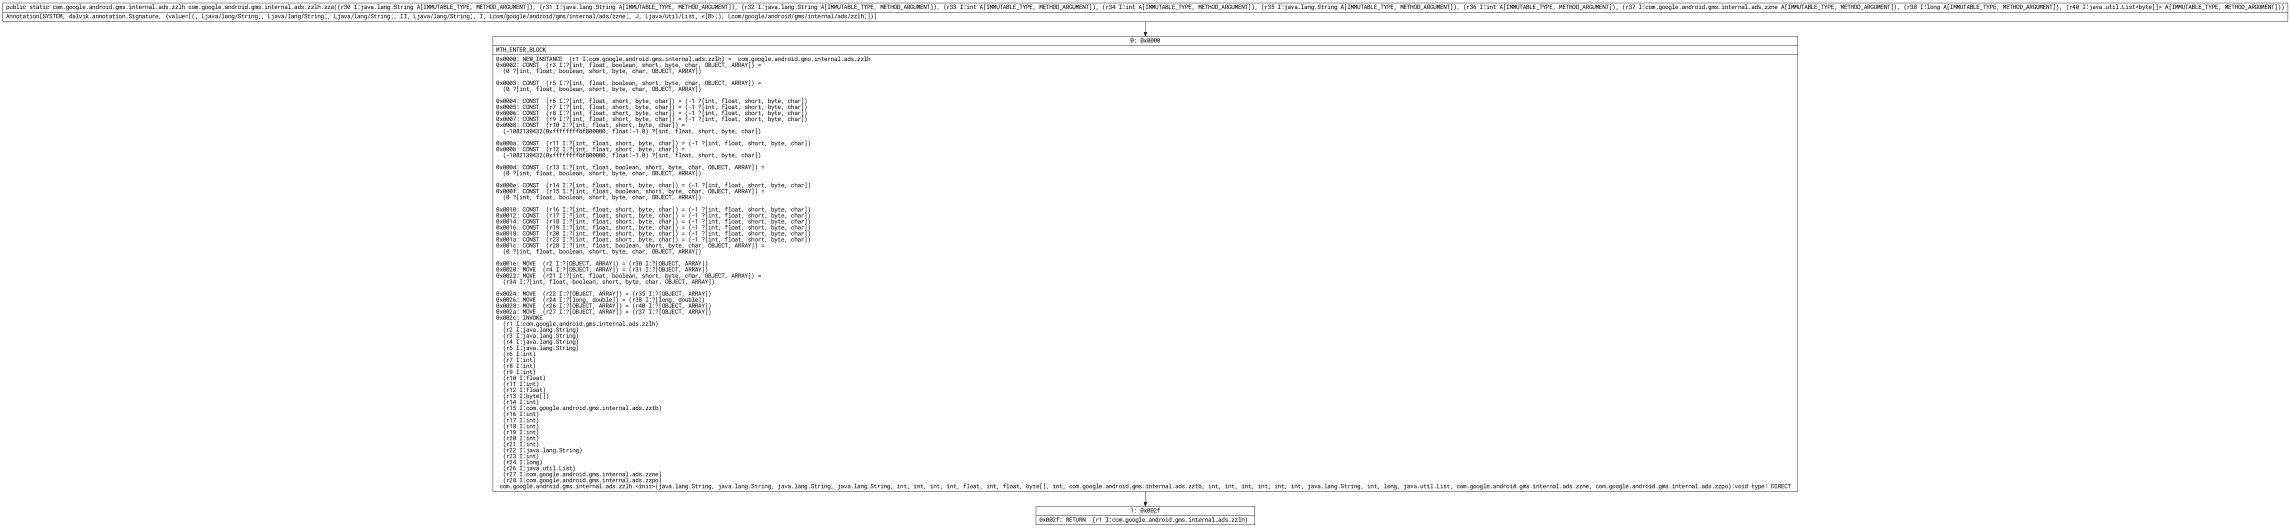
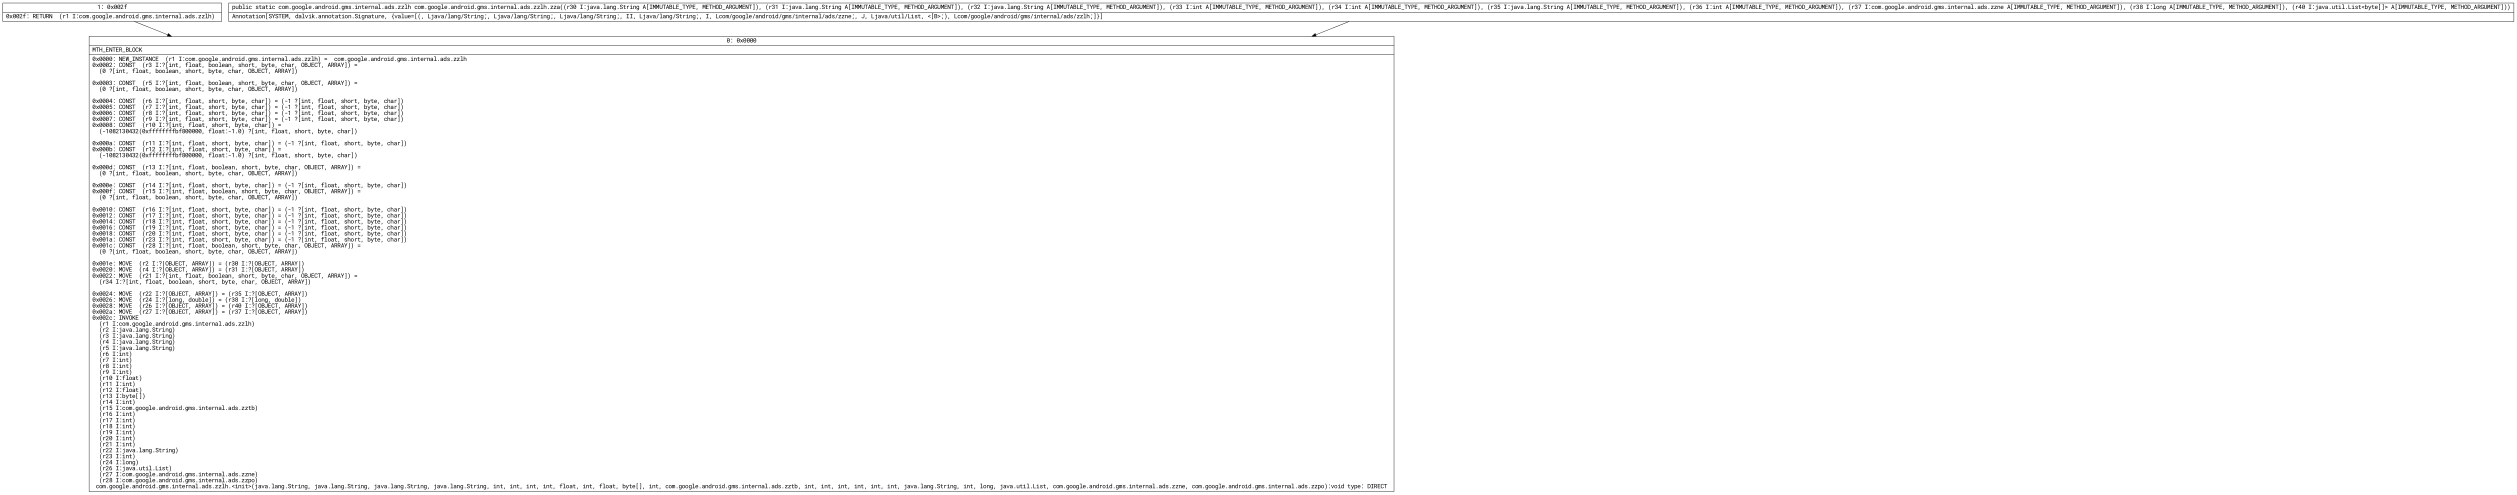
(1145, 497) -> (151, 28)
